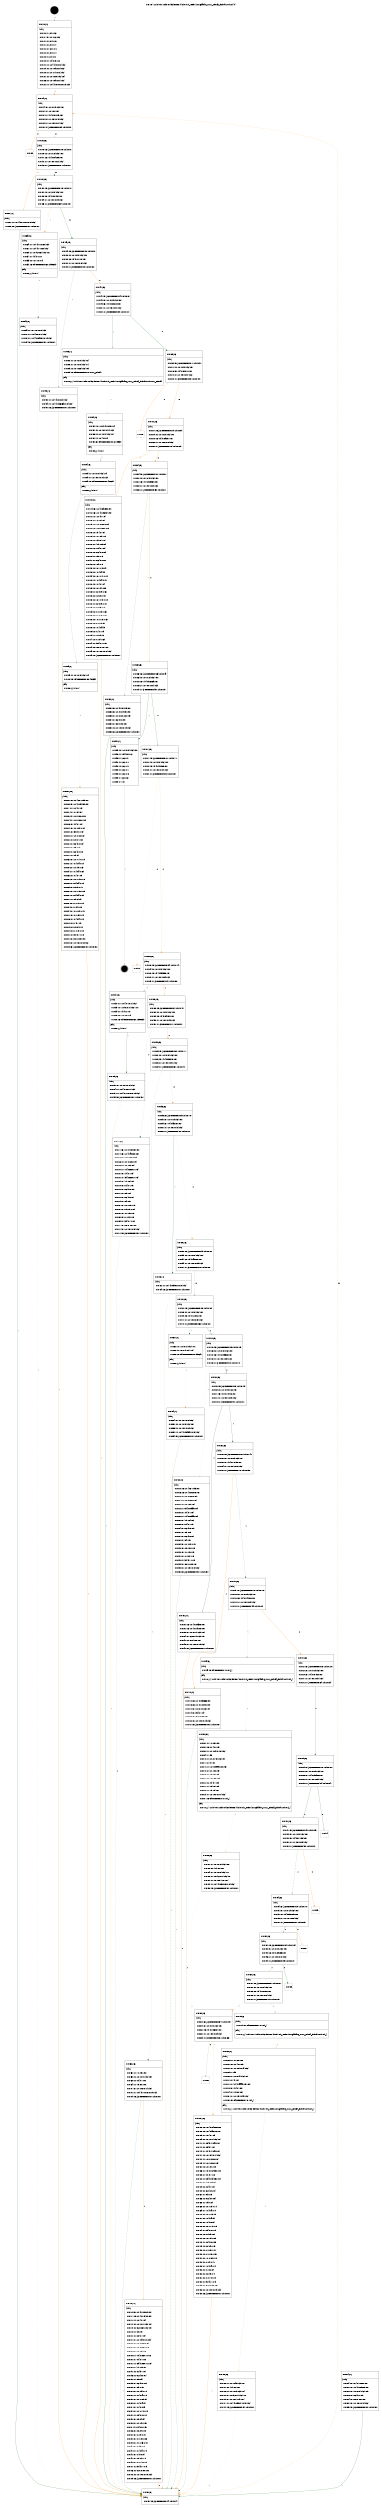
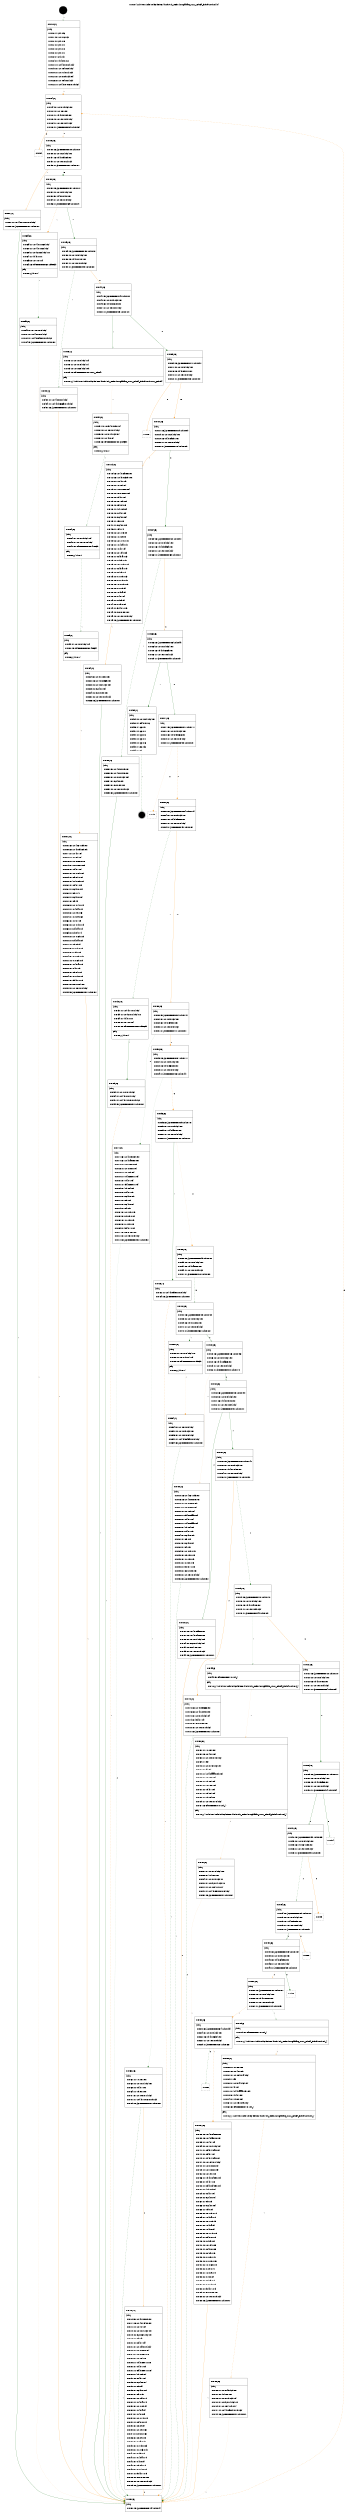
(158, 455) -> (168, 488)
(101, 1591) -> (108, 644)
